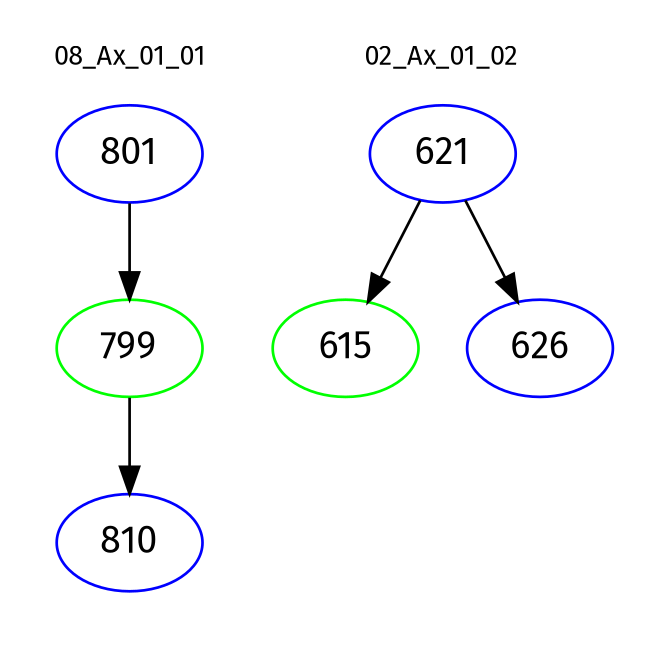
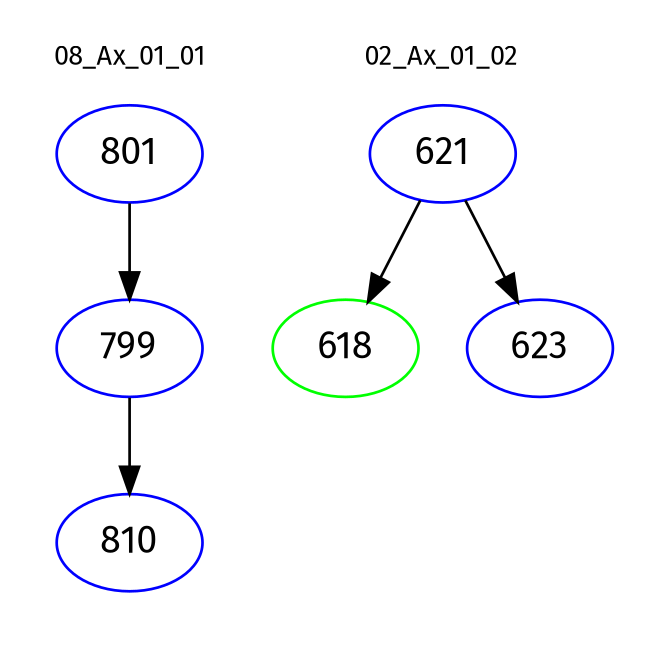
(130, 348) -> (130, 348)
(346, 348) -> (346, 348)
(540, 348) -> (540, 348)
